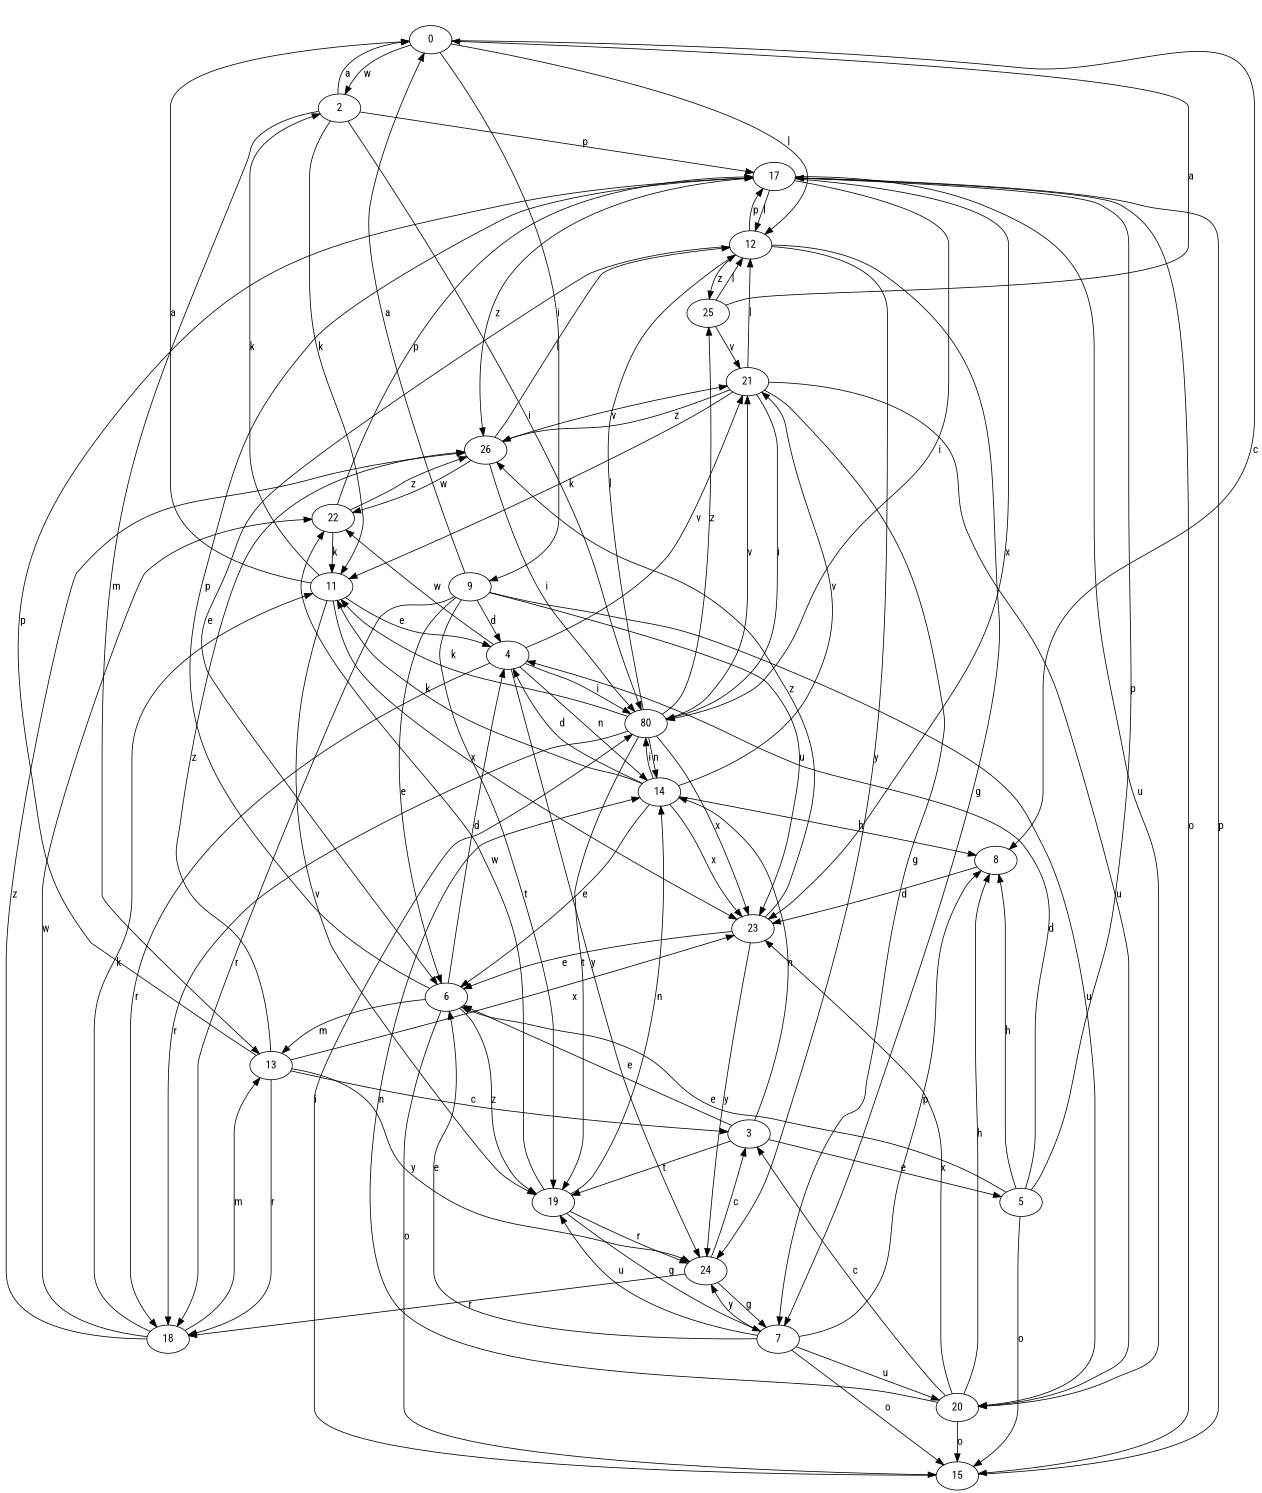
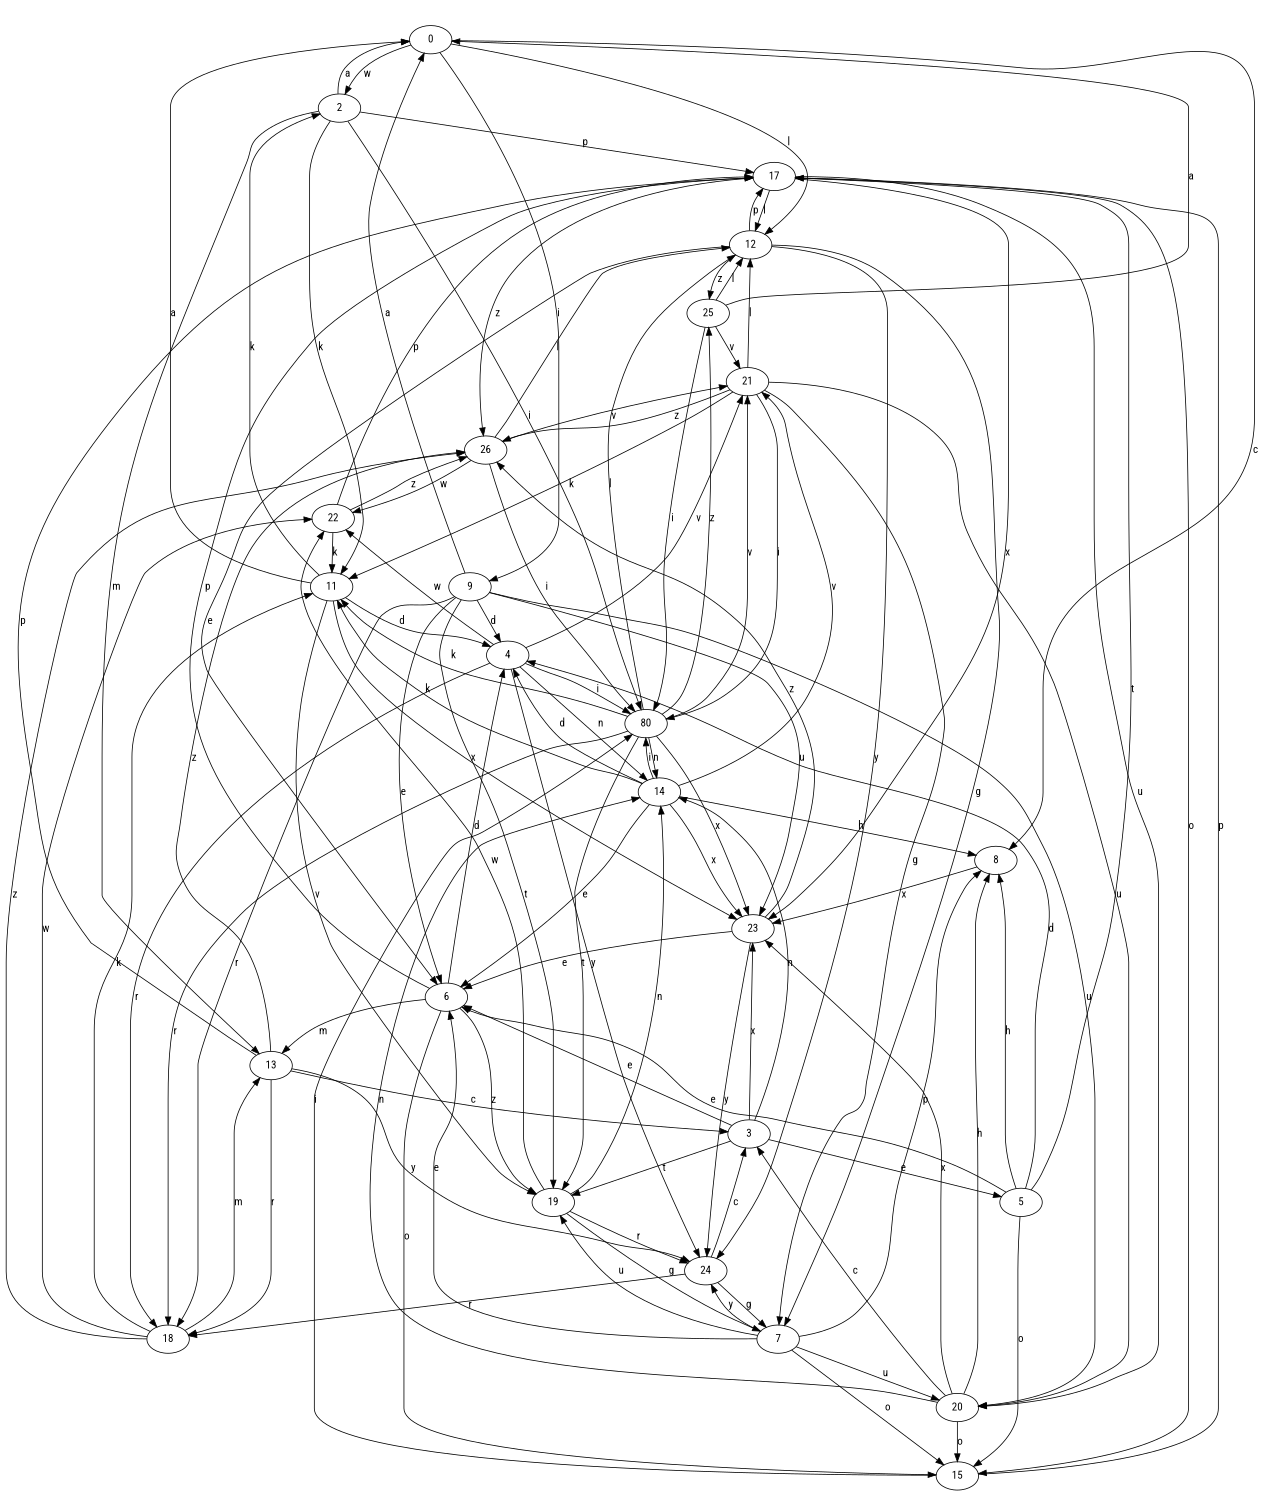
(931, 452) -> (670, 514)
(402, 621) -> (402, 621)
(1133, 689) -> (1133, 689)
(904, 895) -> (904, 895)
(509, 1002) -> (751, 1035)
